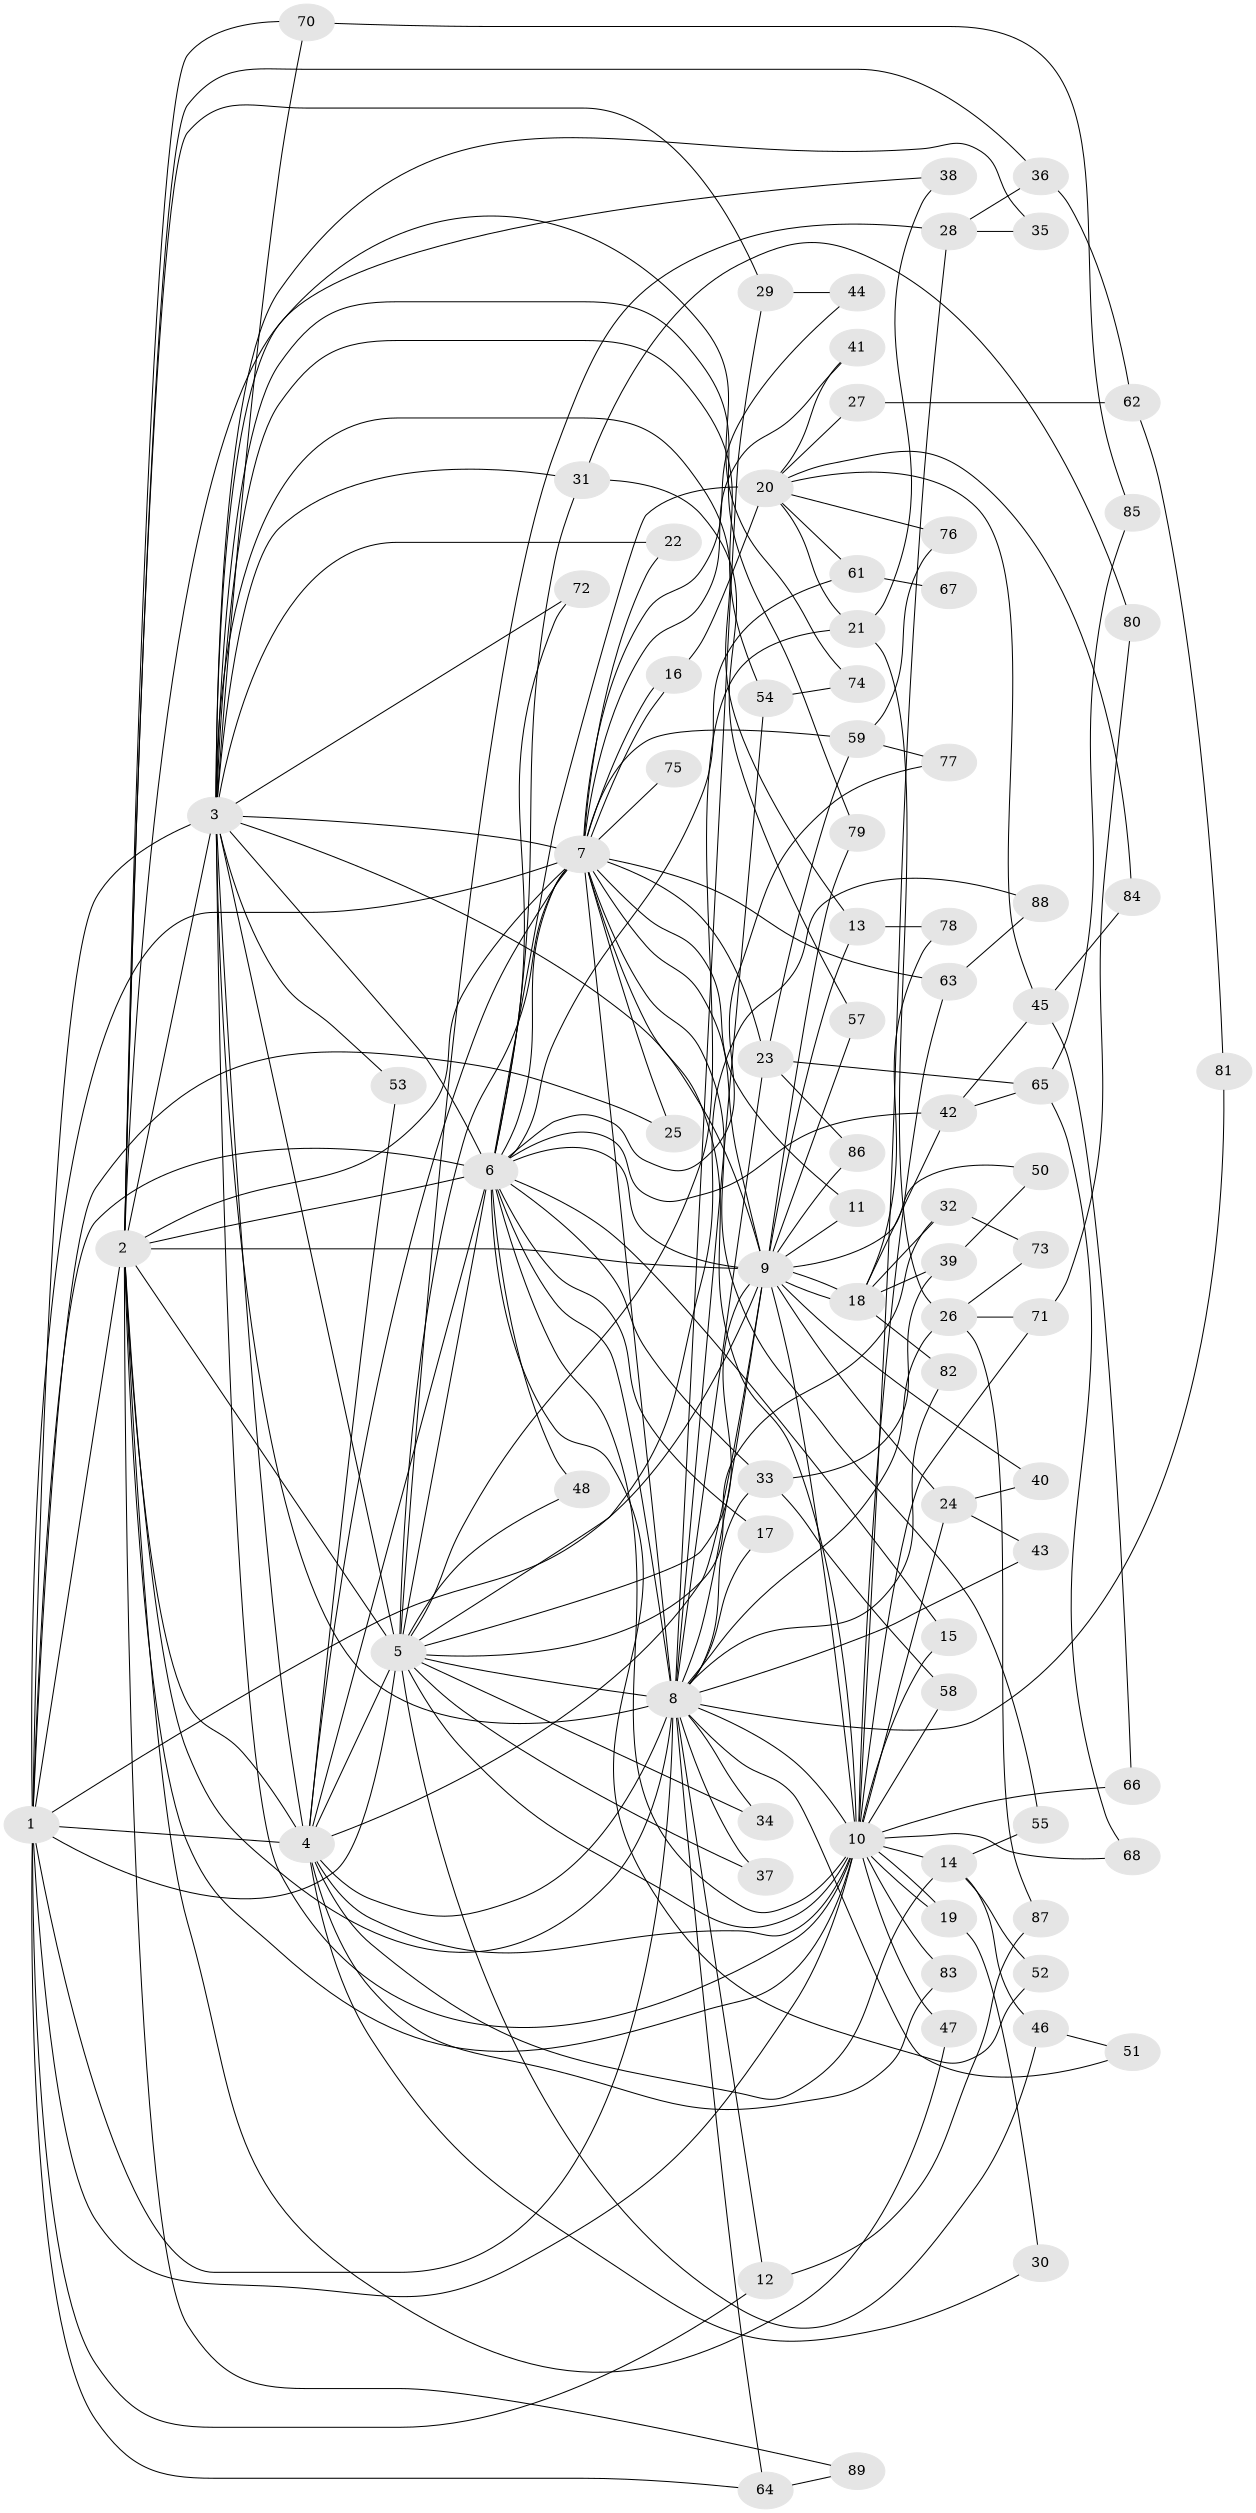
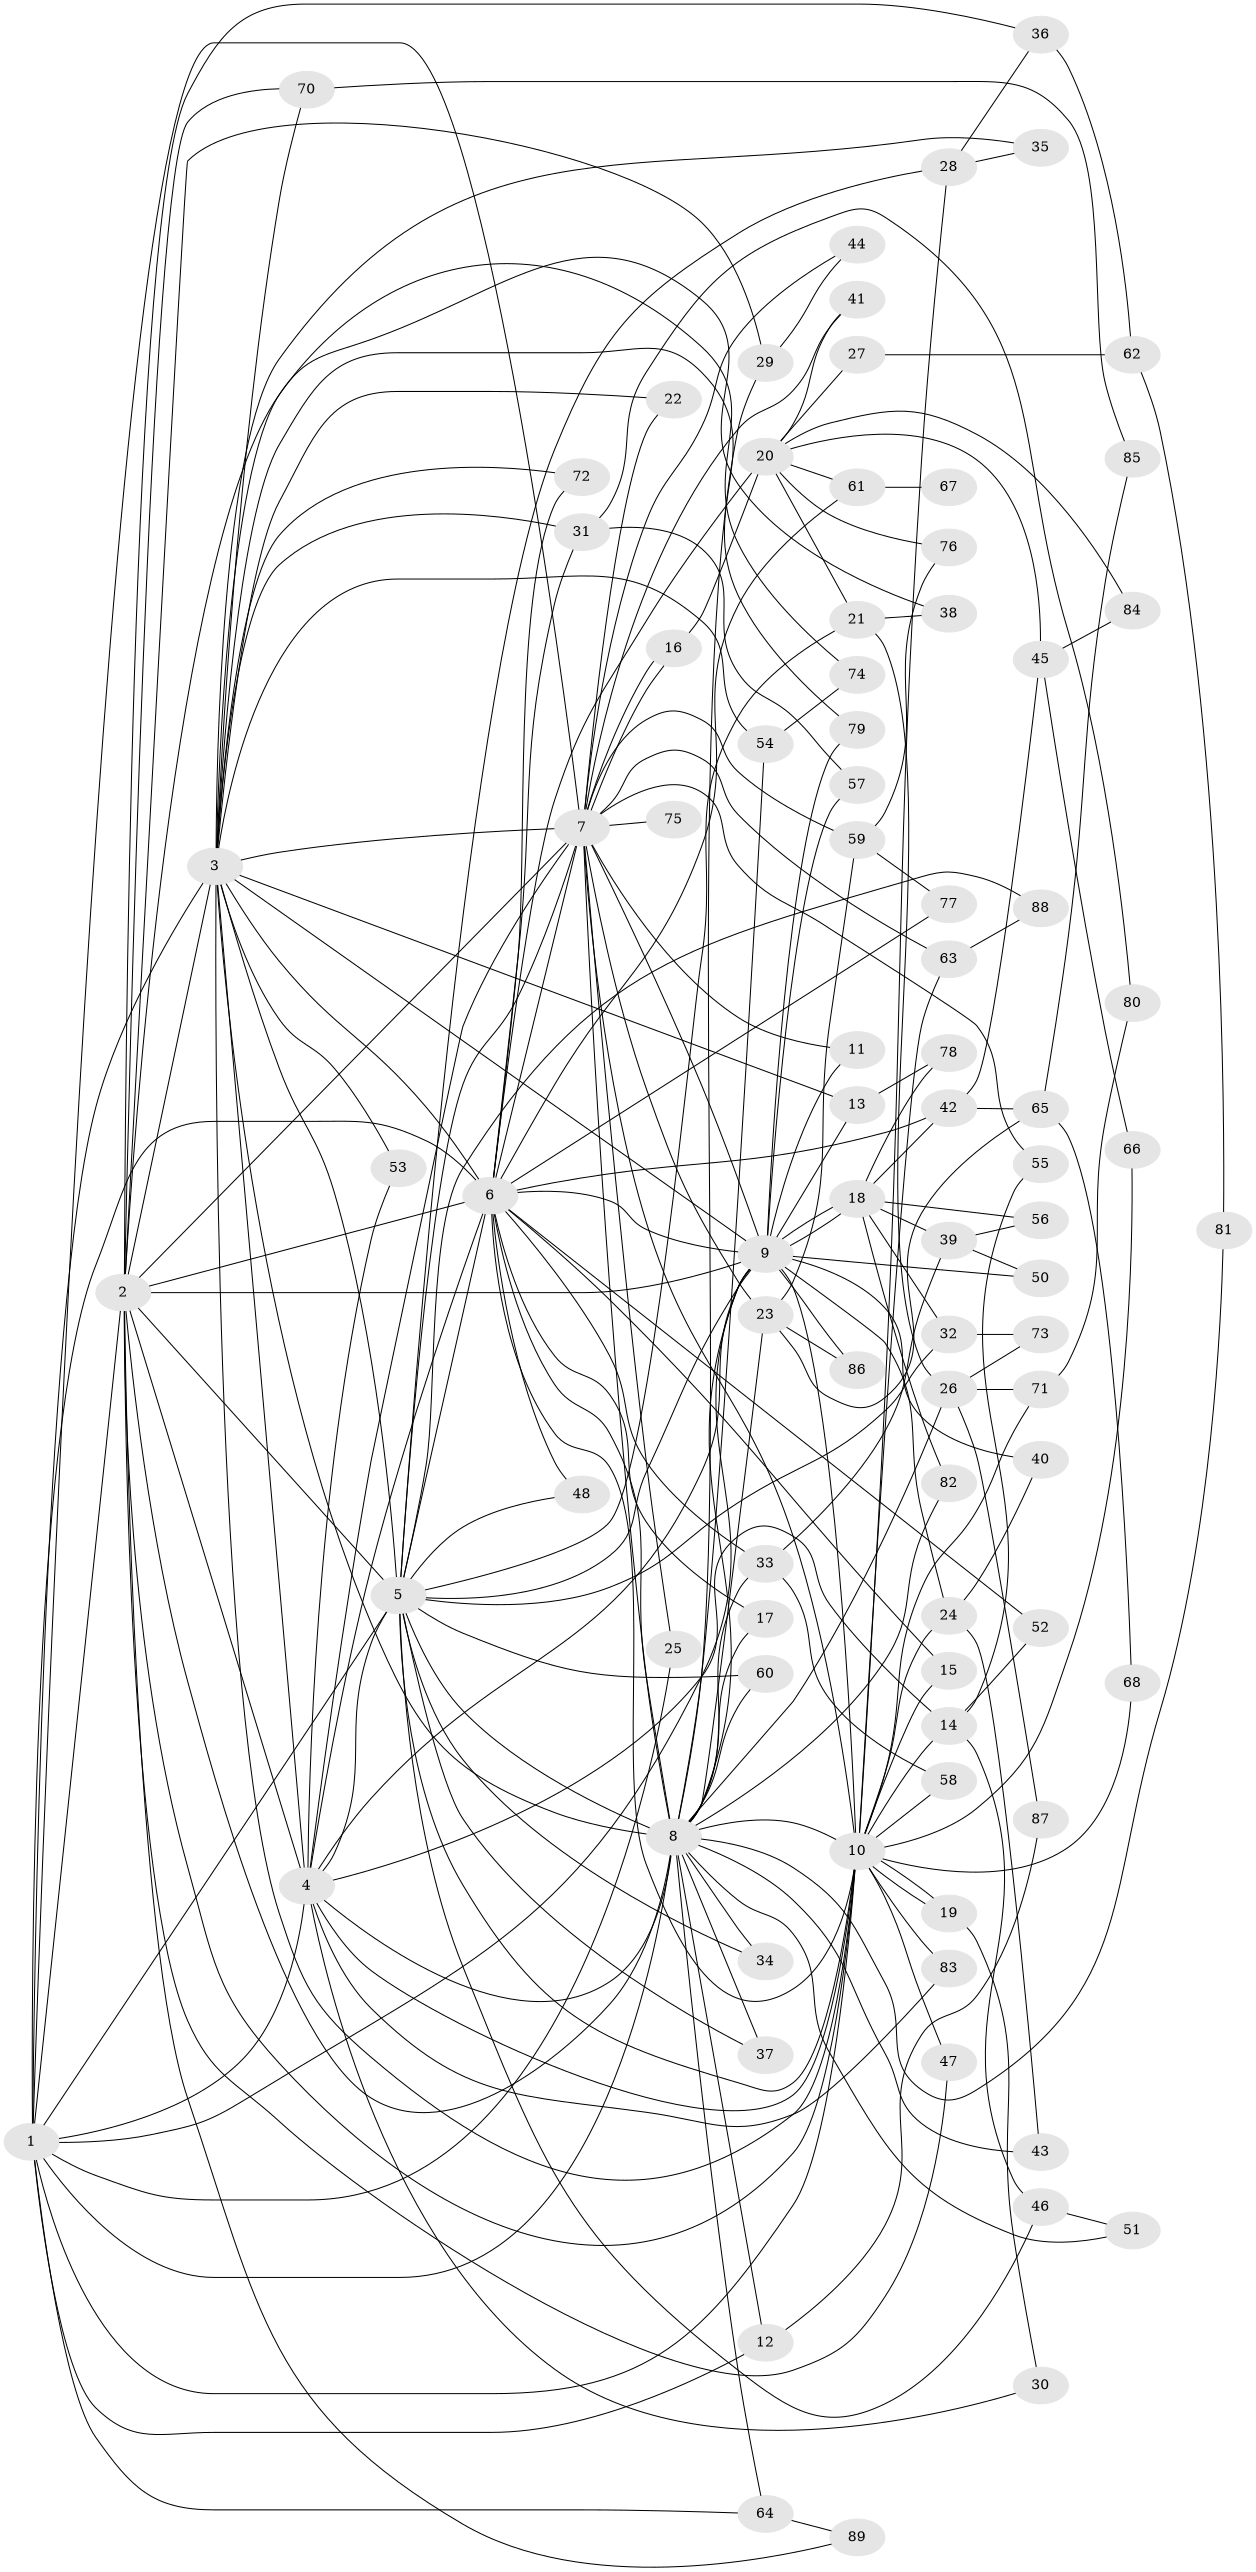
none -> (1041, 1220)
none -> (766, 1674)
